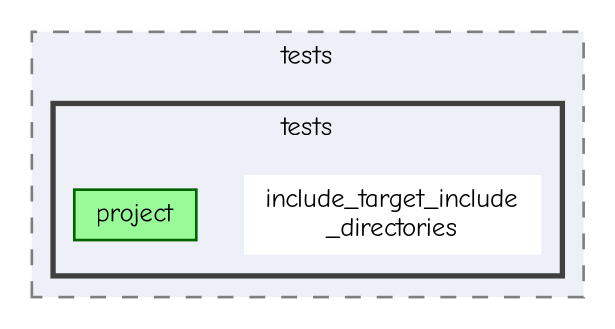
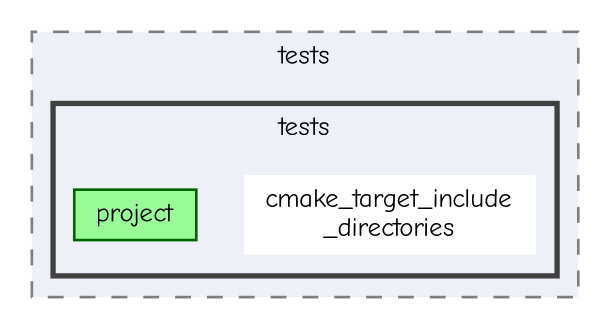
(393, 215) -> (390, 215)
